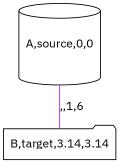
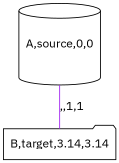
(72, 107) -> (72, 107)
